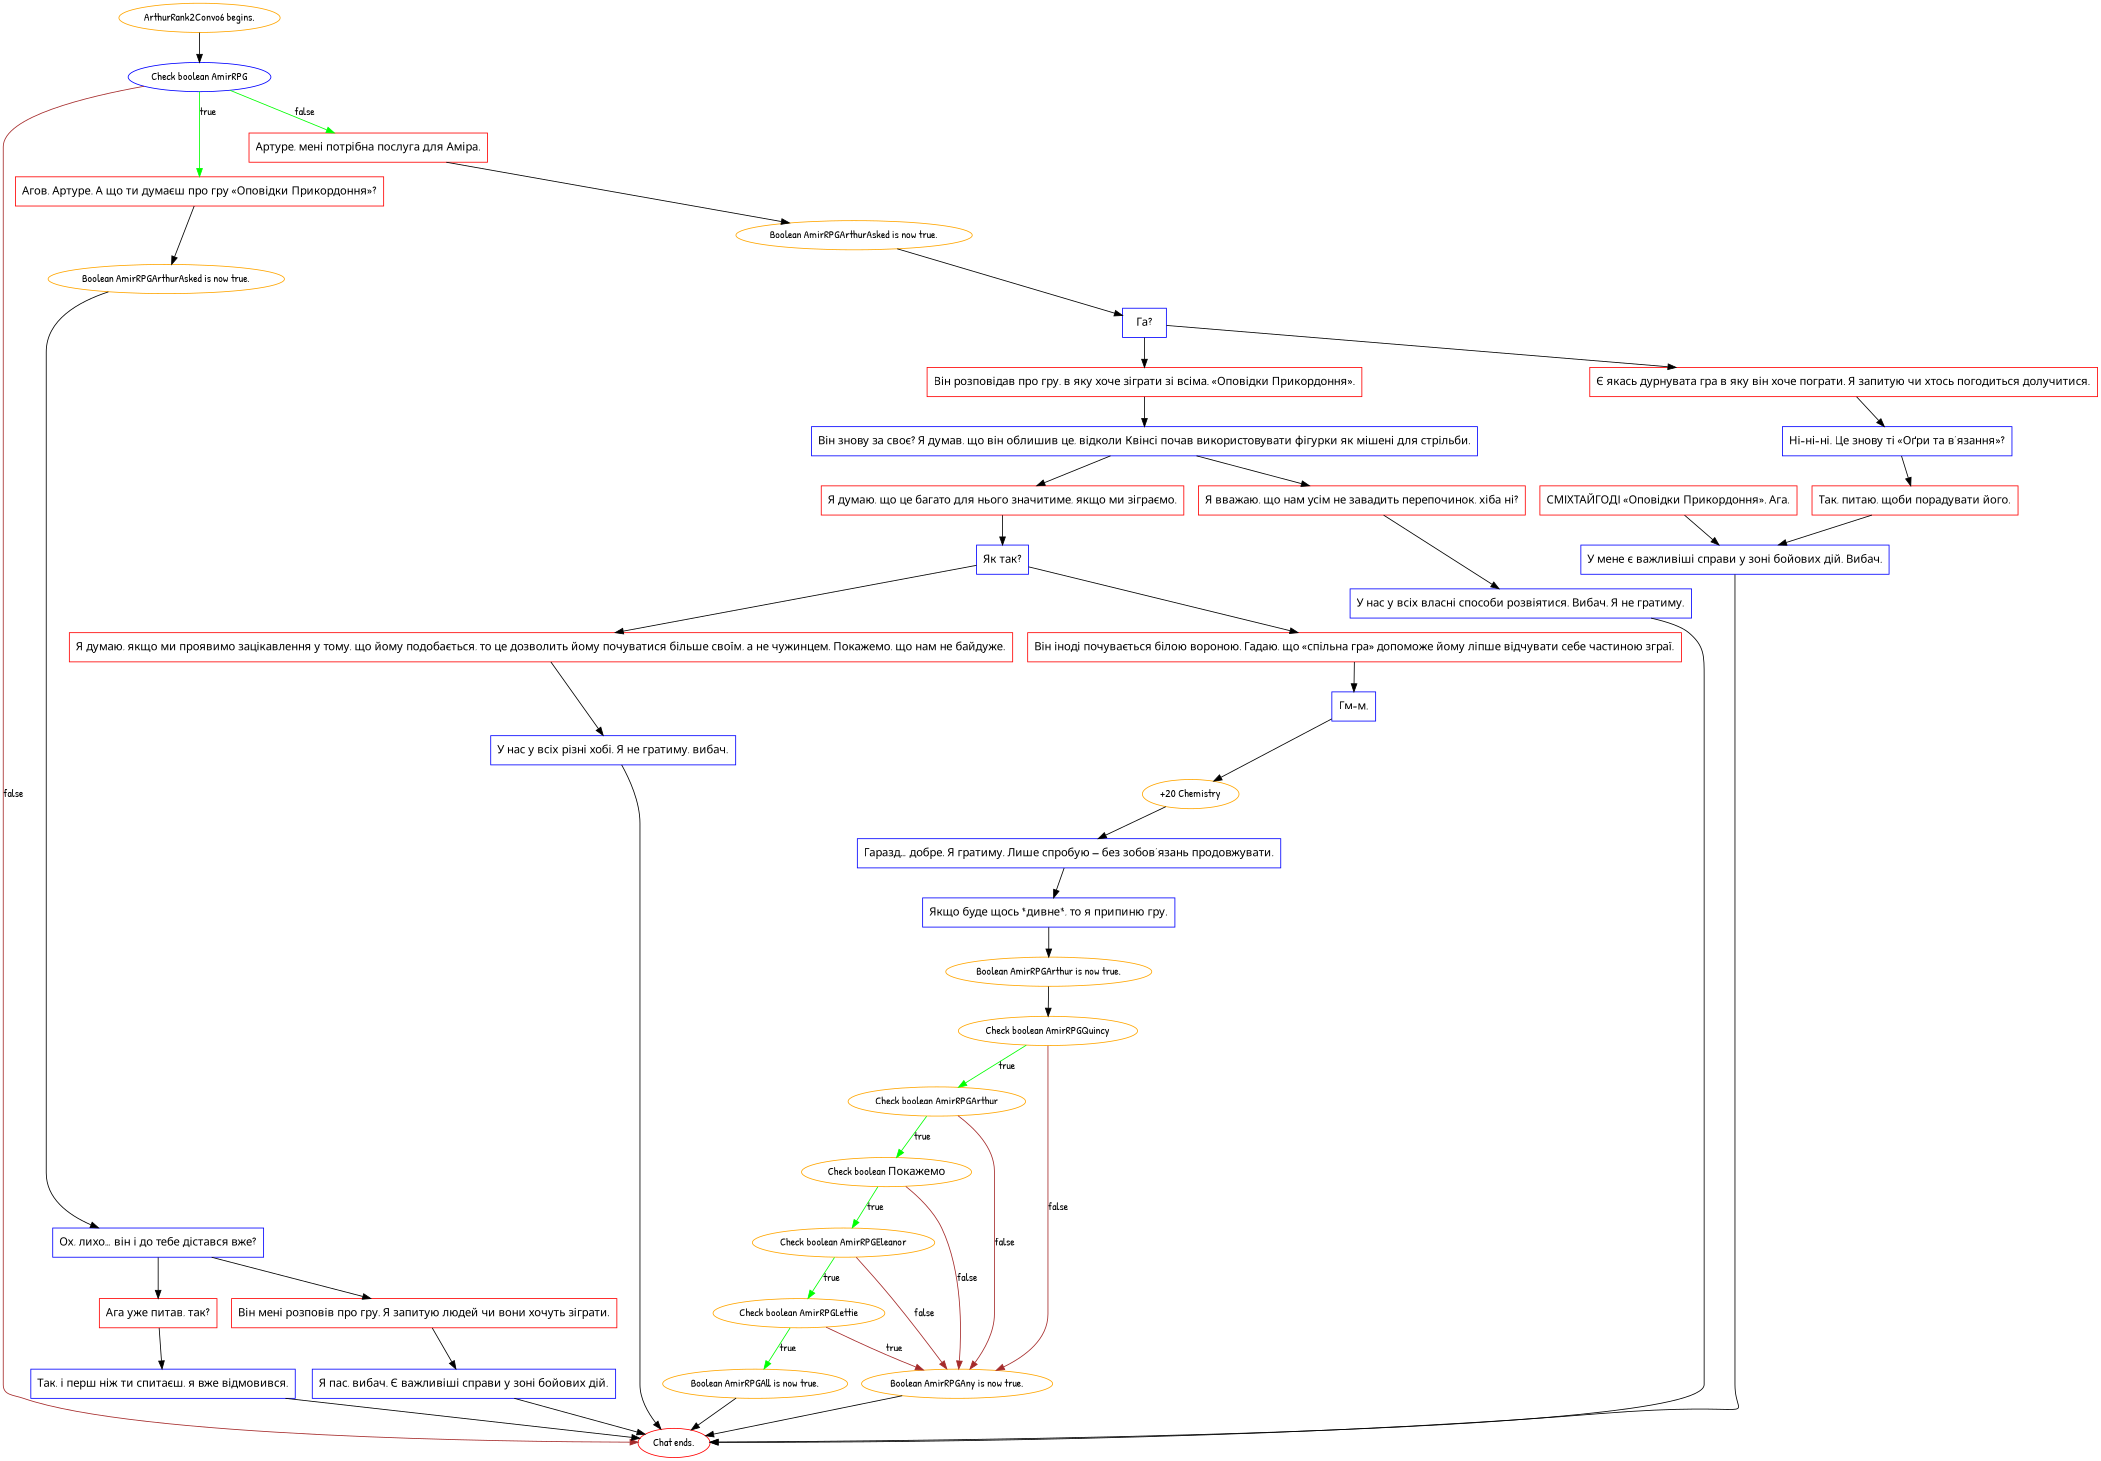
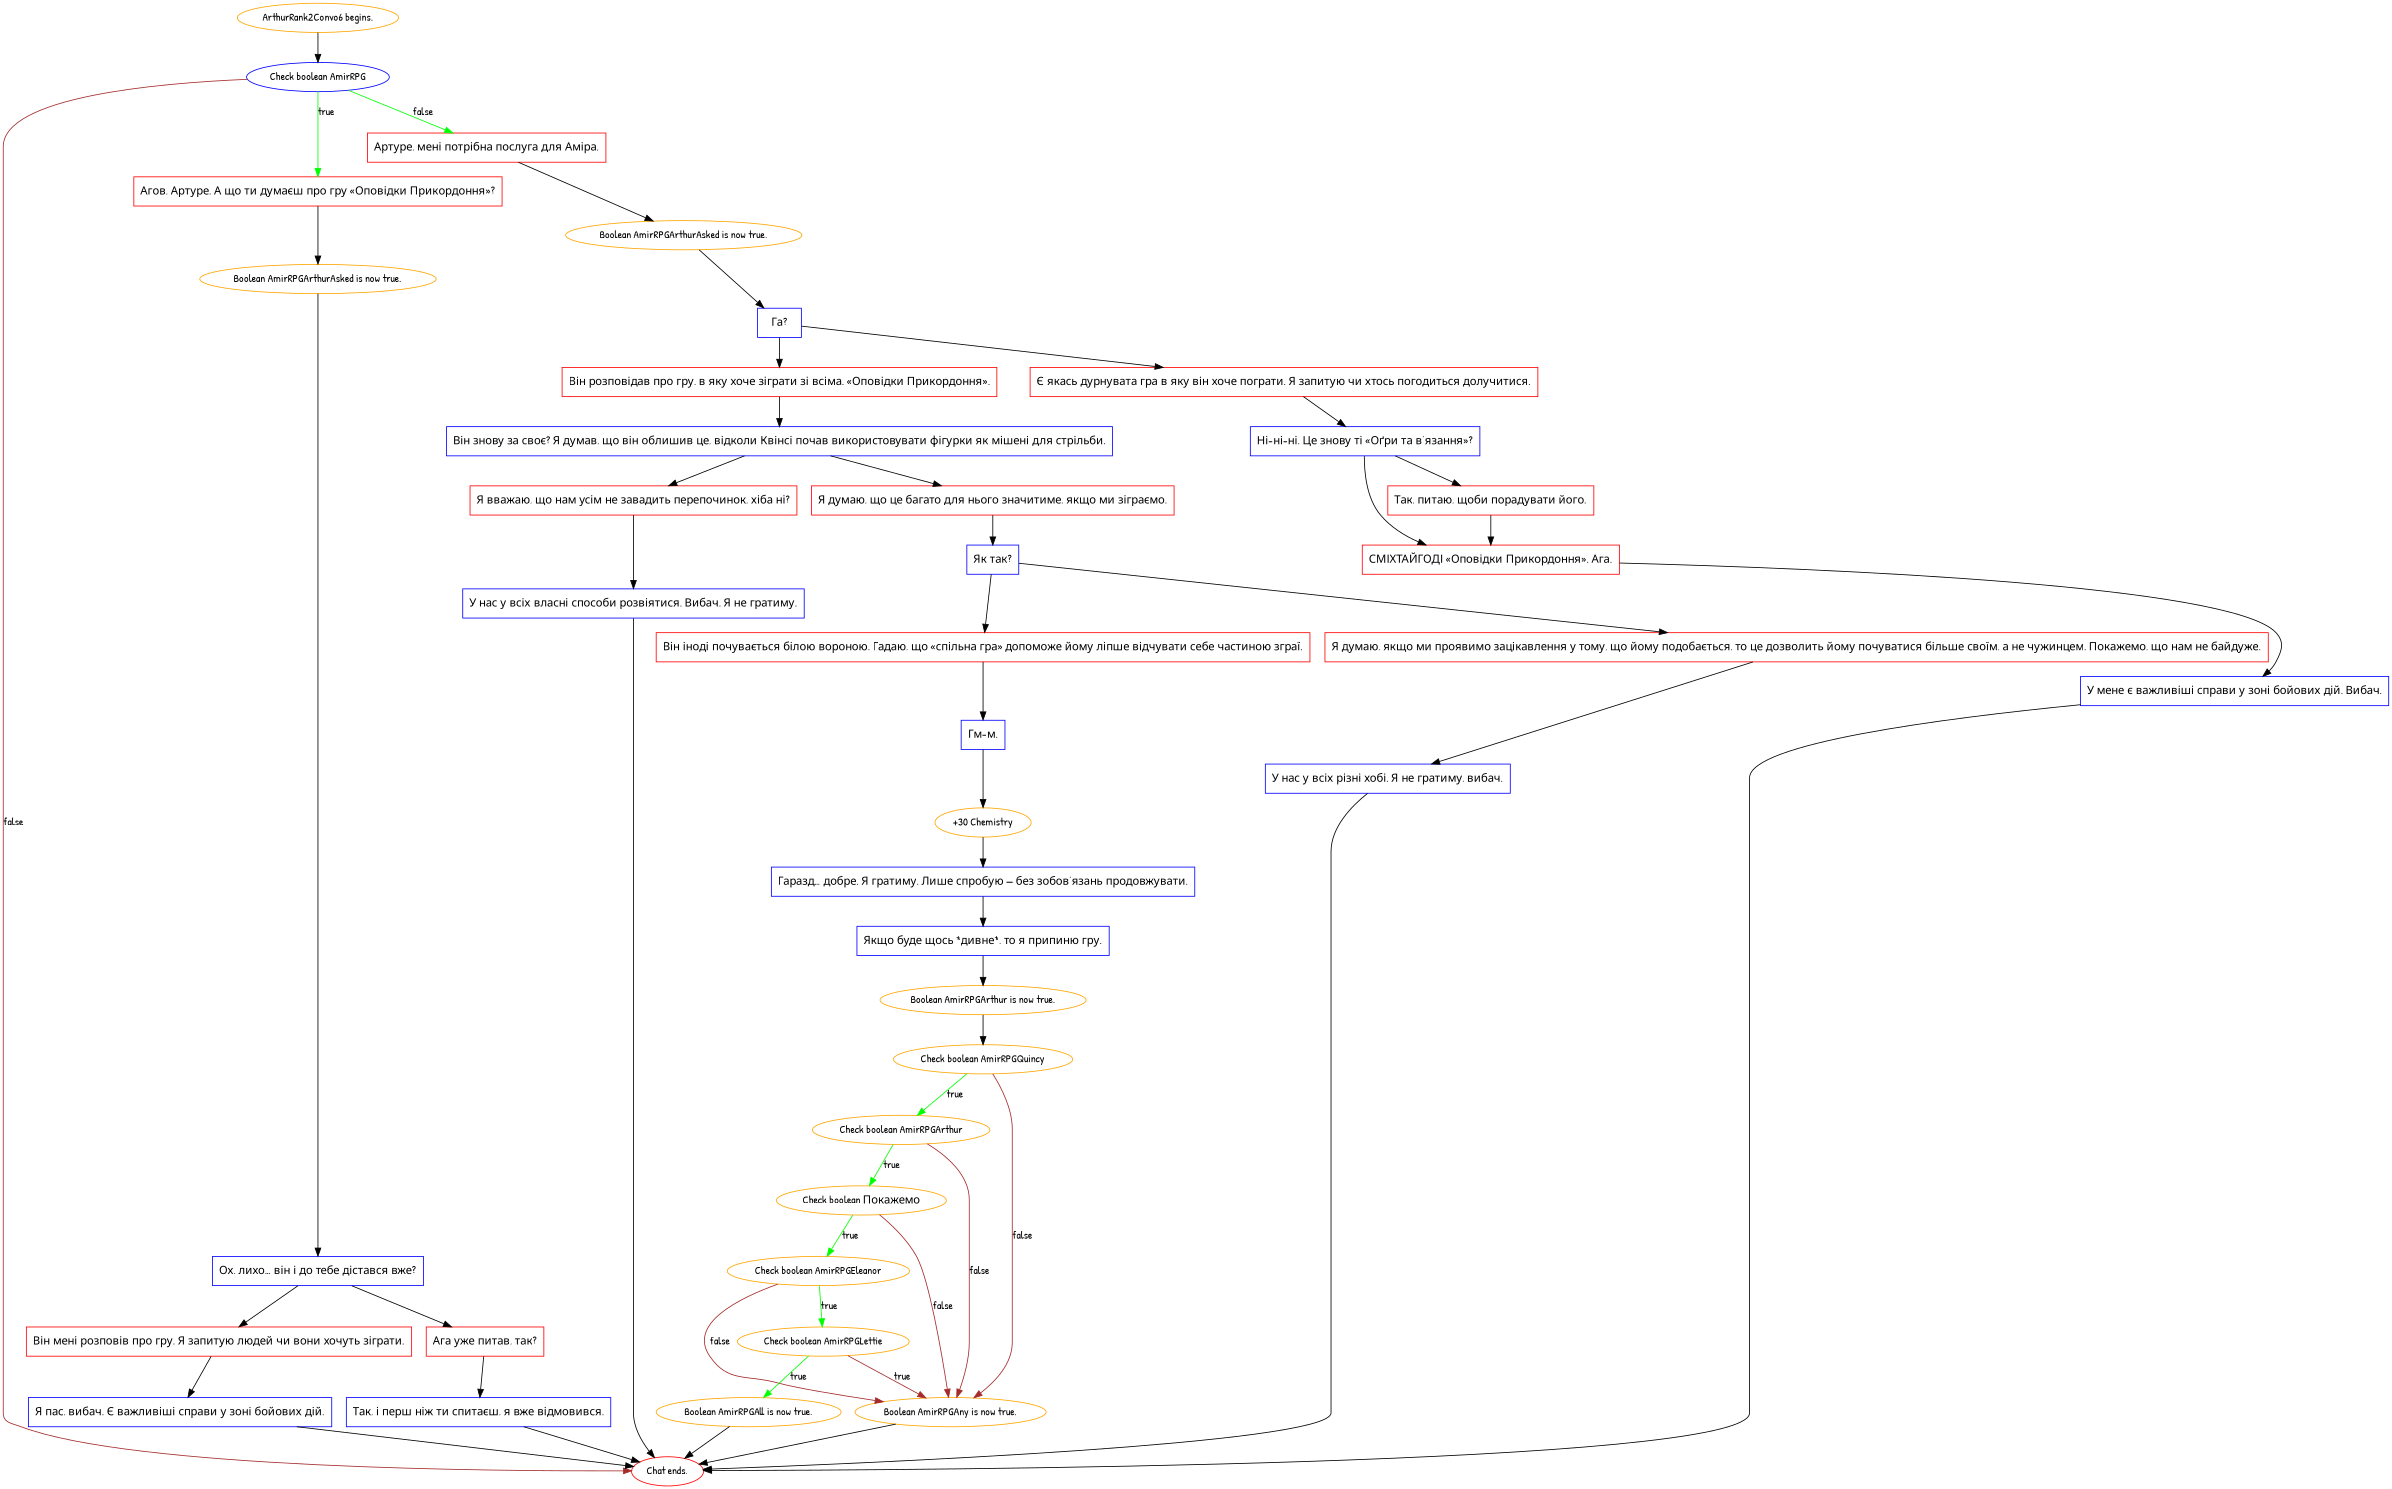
none -> (1376, 509)
(1829, 529) -> (1491, 526)
(1191, 794) -> (983, 822)
